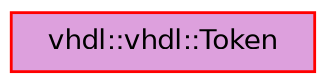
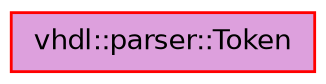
(163, 42) -> (163, 42)
